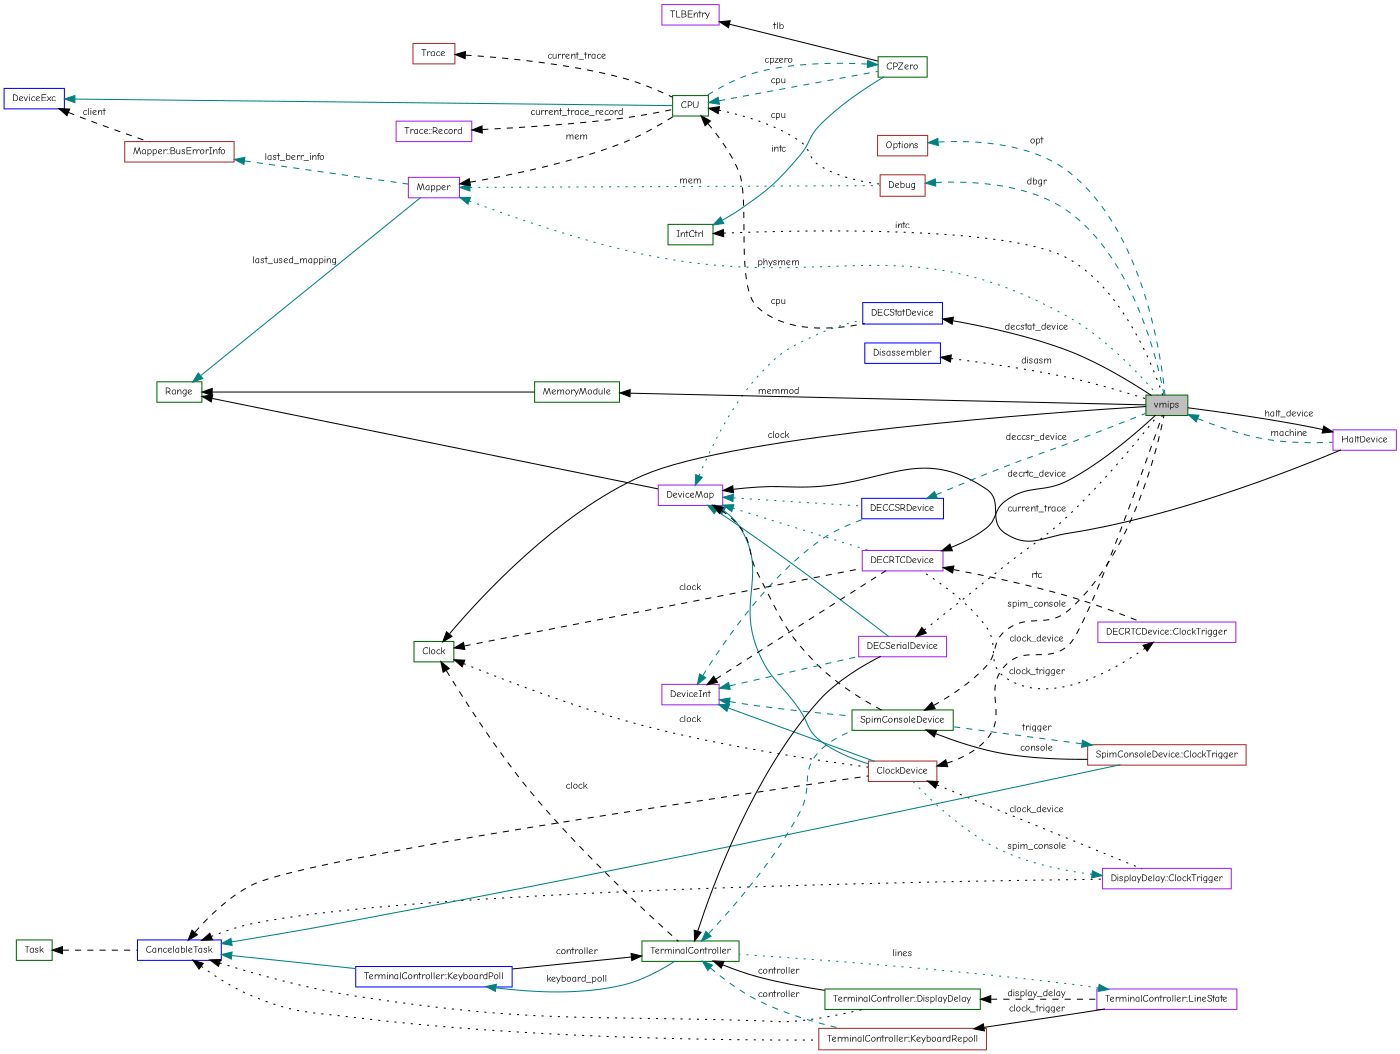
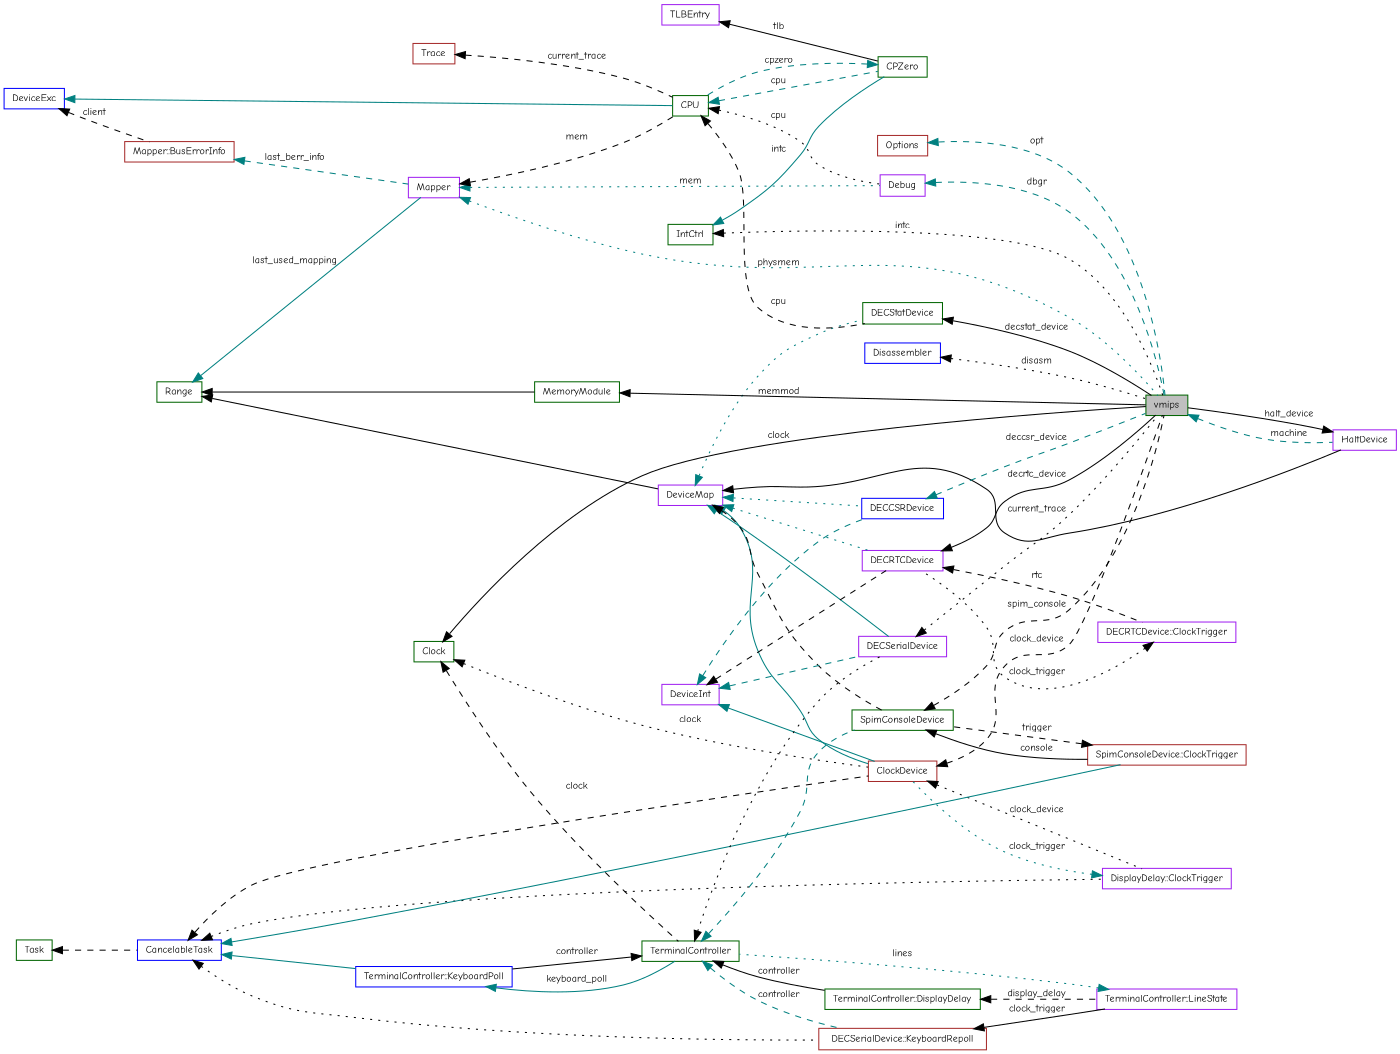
(434, 131) -> none
(903, 186) -> (903, 186)
(903, 313) -> (903, 313)
(663, 607) -> none
(791, 710) -> none
(1018, 735) -> (1018, 735)
(766, 776) -> (766, 776)
(1037, 846) -> (1037, 846)
(540, 1016) -> none
(903, 1039) -> (903, 1039)
